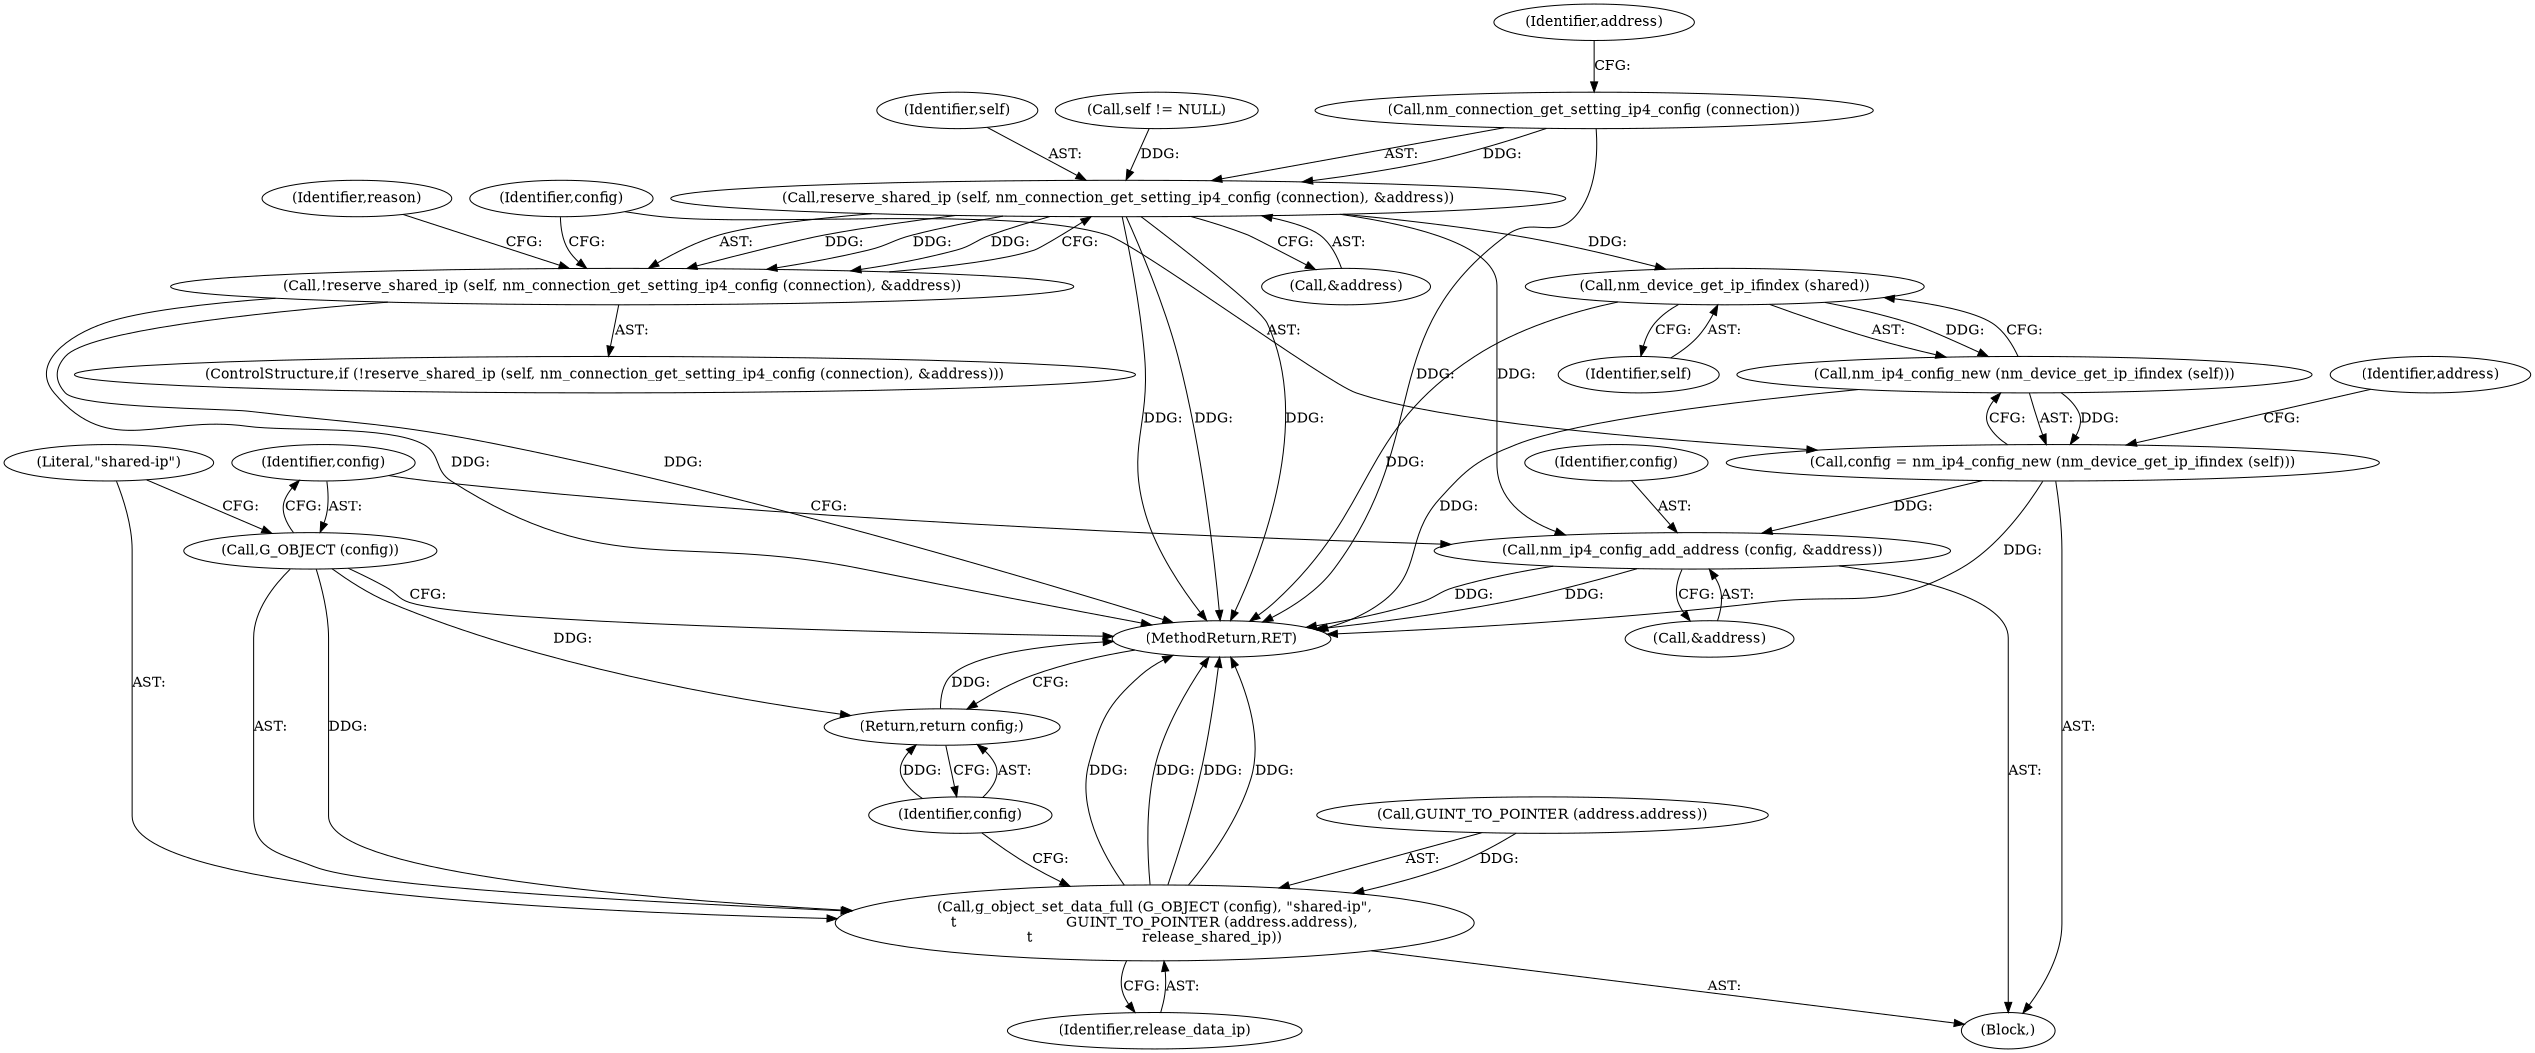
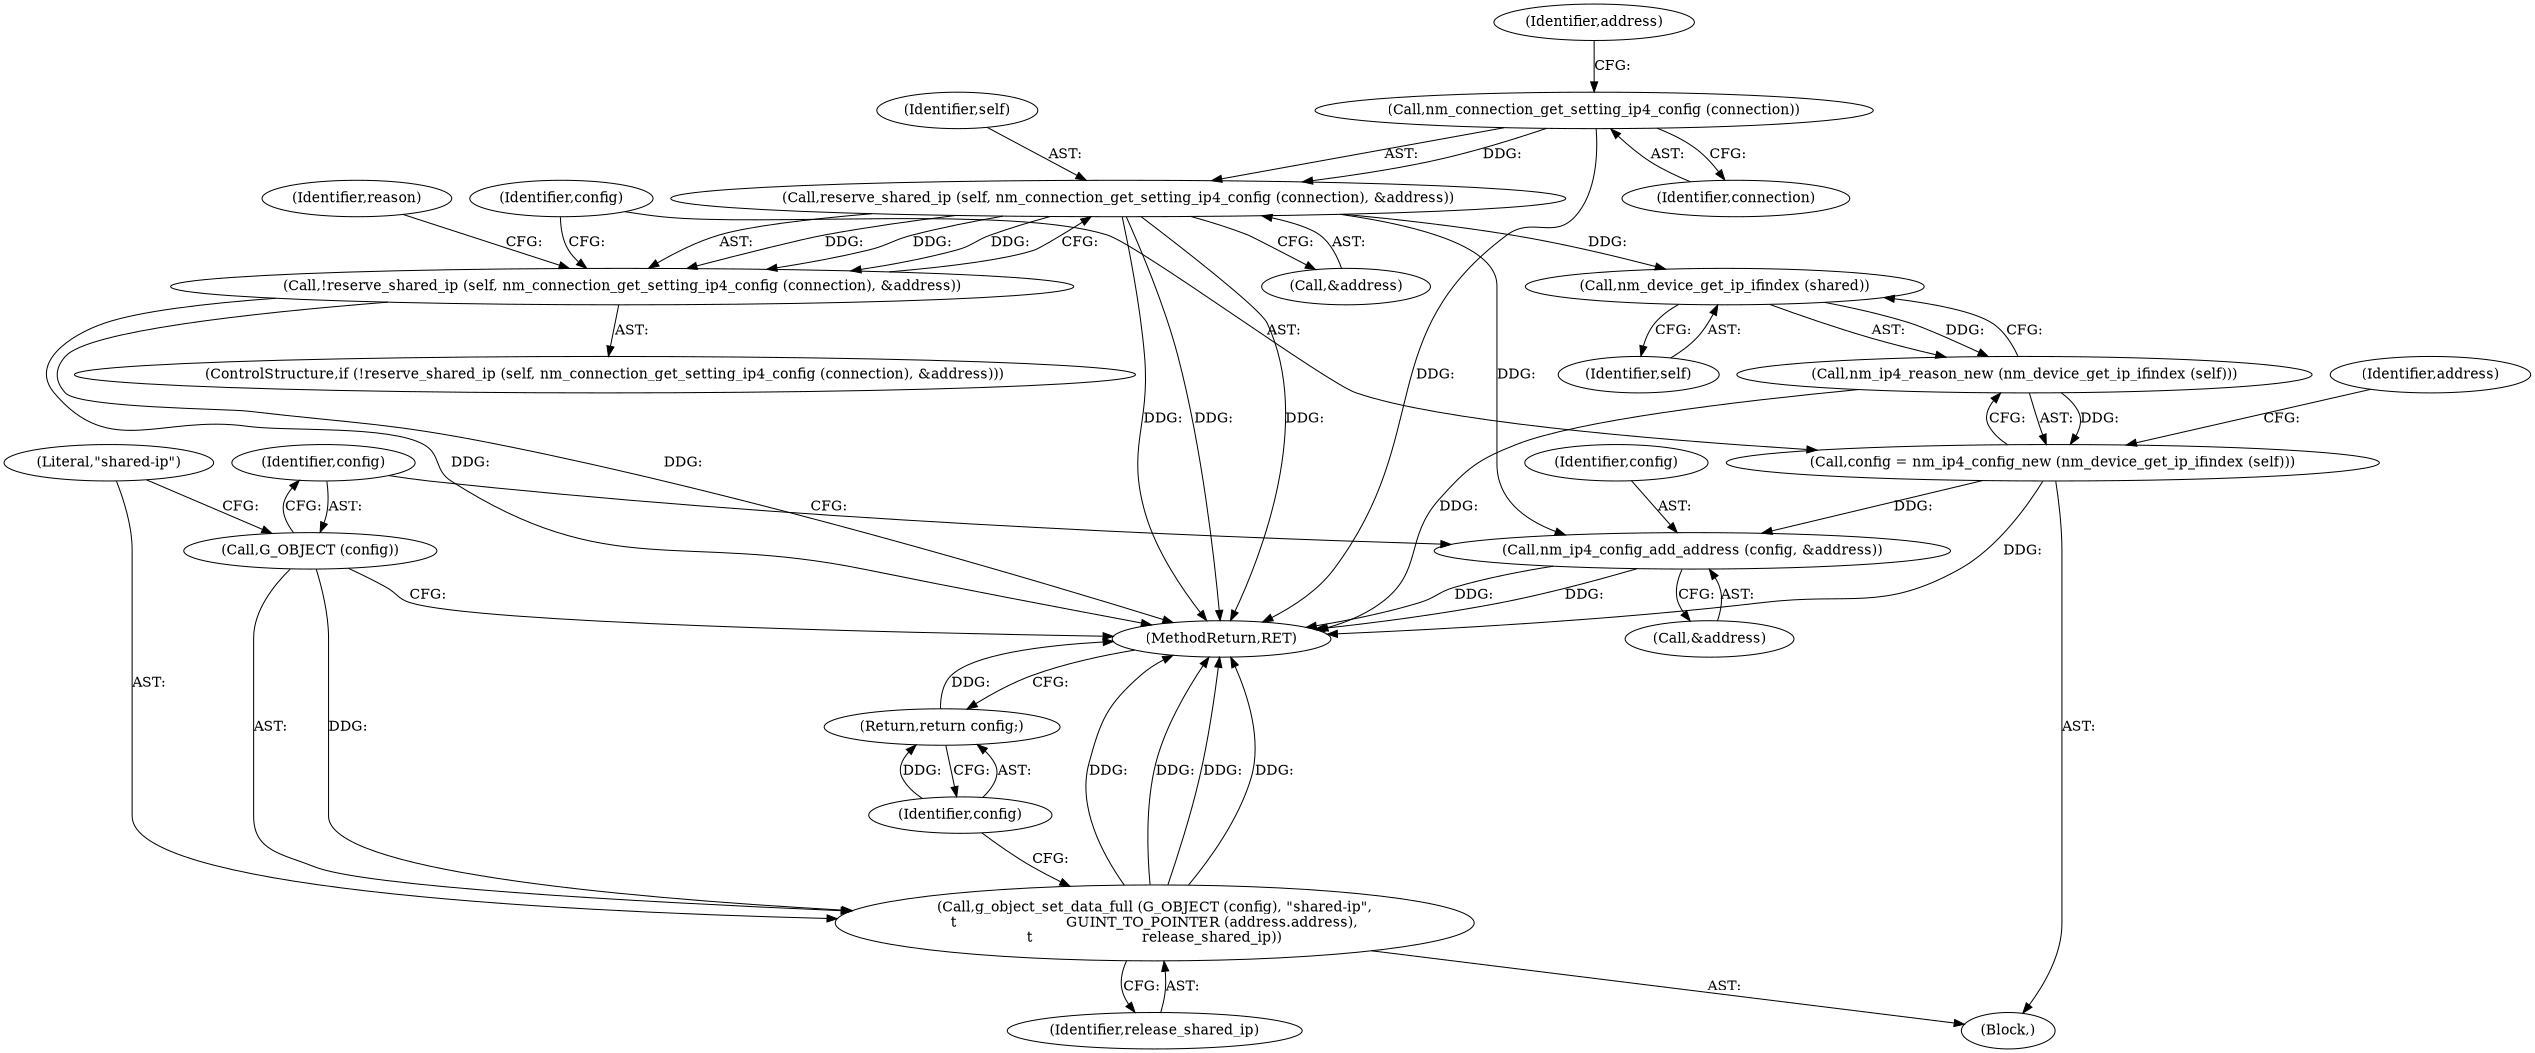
(1157, 110) -> none
none -> (1736, 199)
(2024, 375) -> (2024, 375)
(1422, 400) -> none
(579, 664) -> none
(2008, 724) -> none
(1543, 815) -> none
(1155, 1031) -> (1155, 1031)
